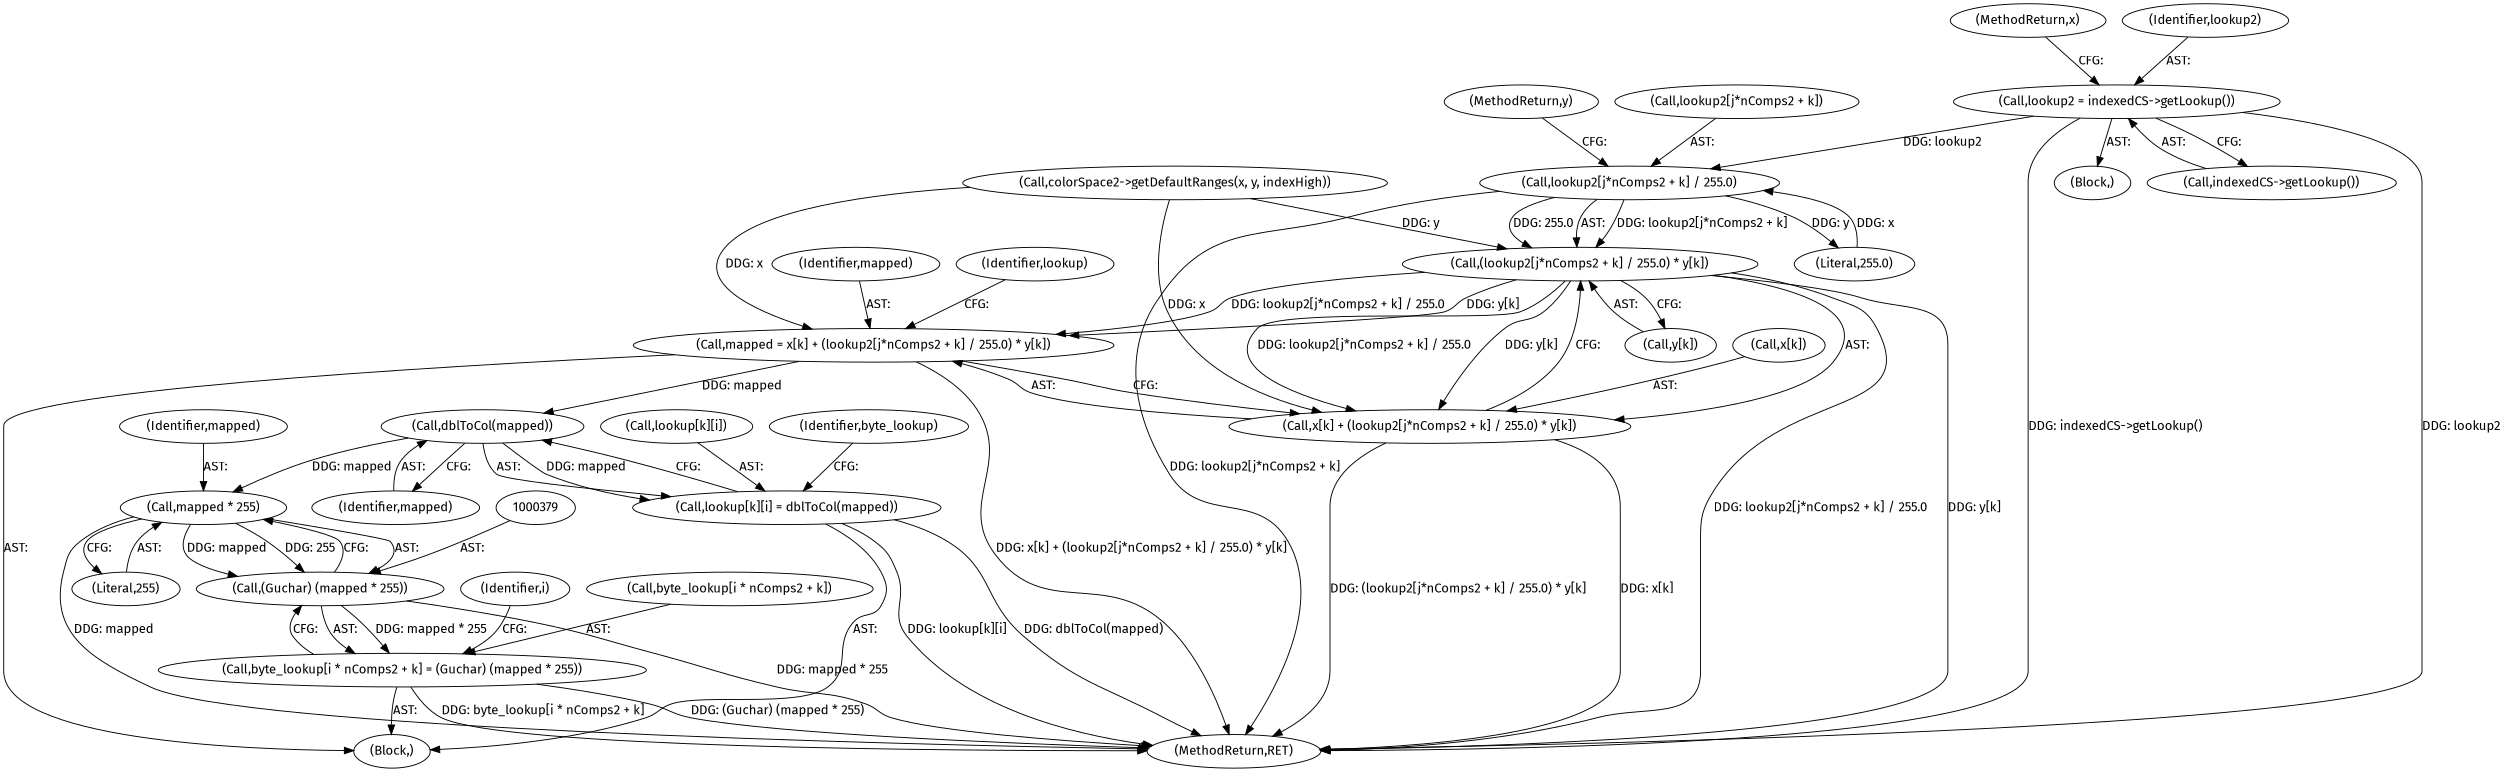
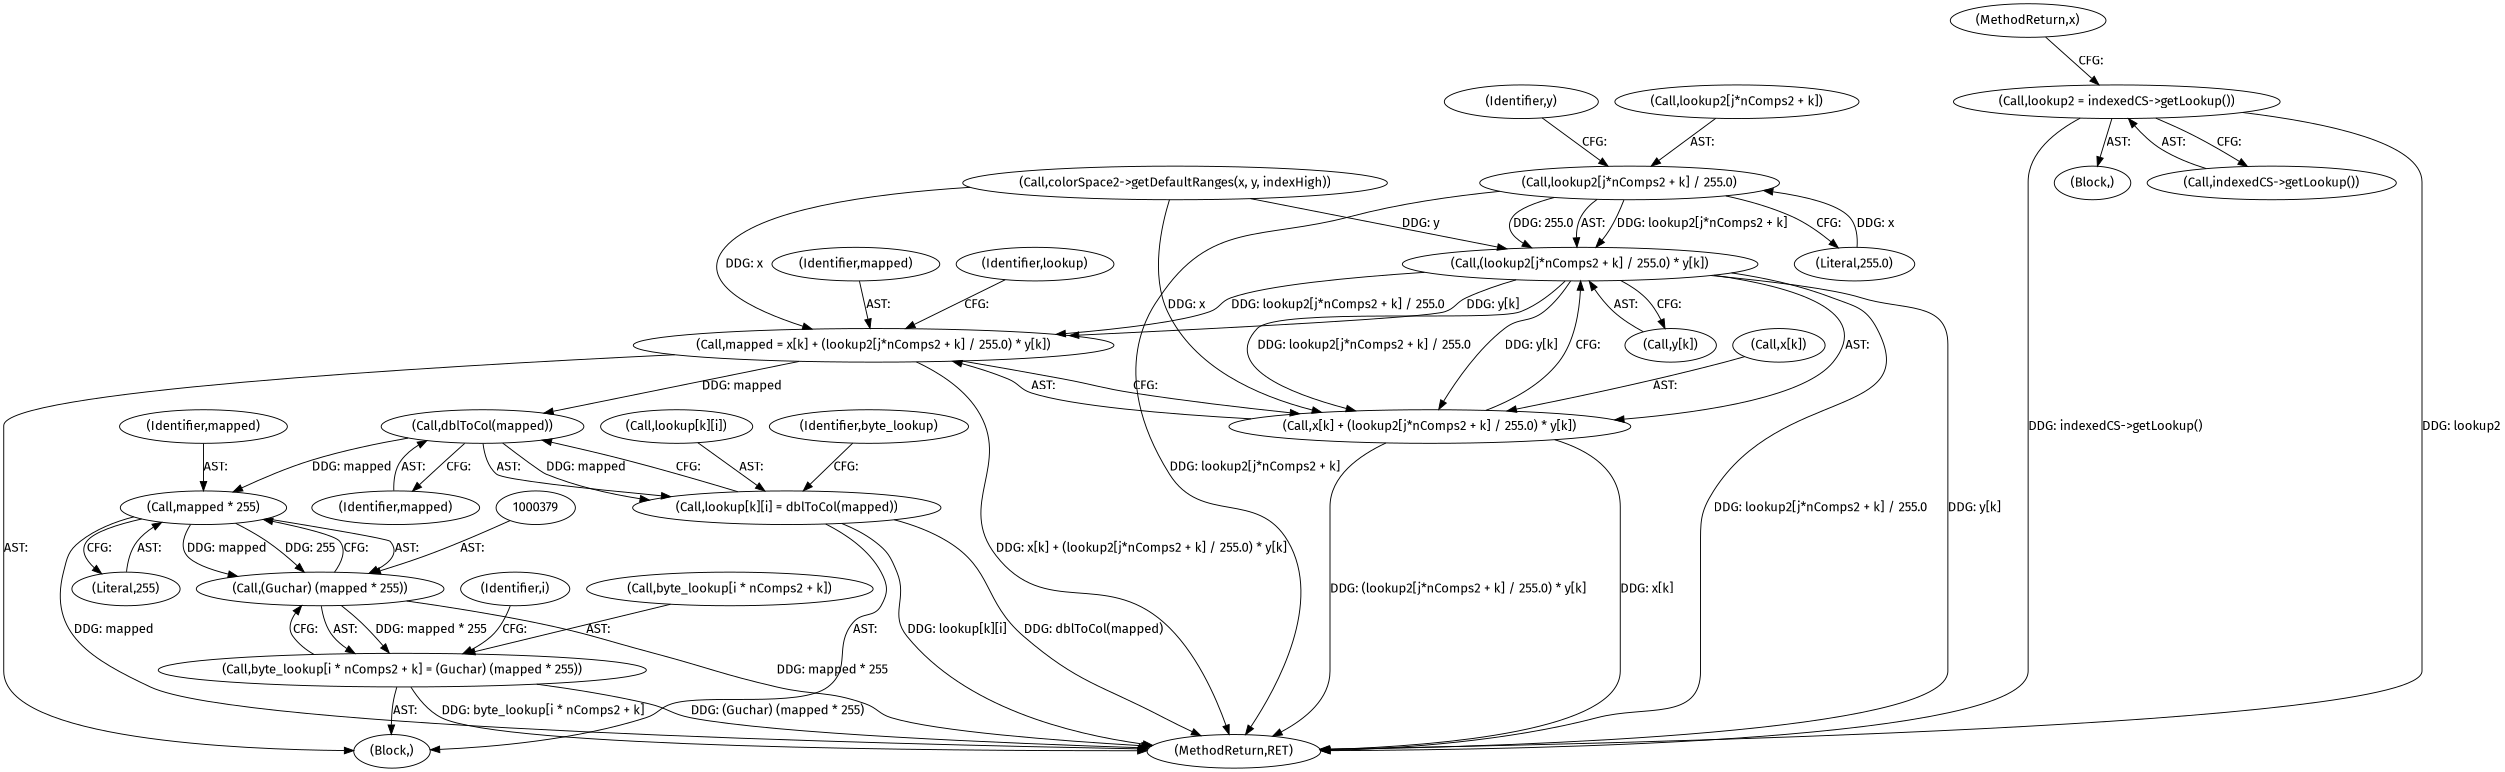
(2205, 21) -> none
(1521, 102) -> (1521, 102)
(1877, 142) -> none
(1831, 224) -> (1831, 224)
